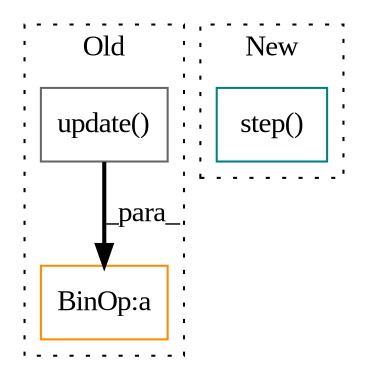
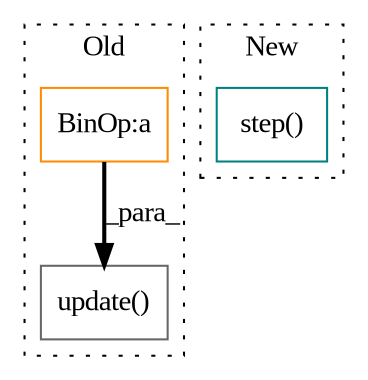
(104, 203) -> (104, 203)
